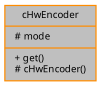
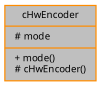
(30, 58) -> (35, 58)
